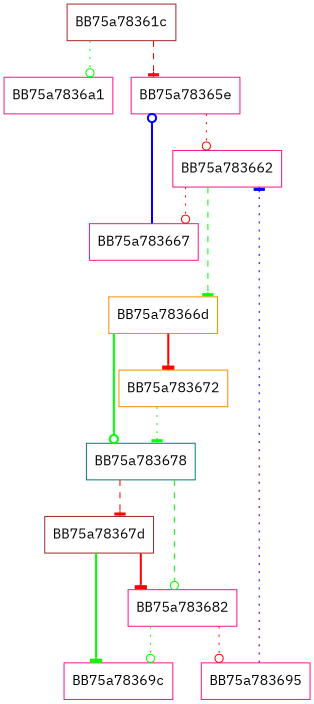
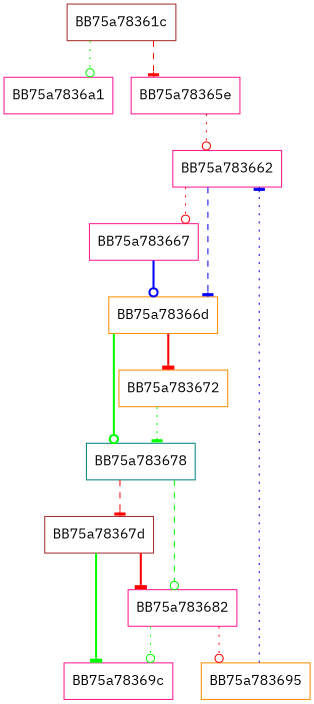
(152, 173) -> (154, 274)
(208, 240) -> (208, 240)
(256, 681) -> (256, 681)
